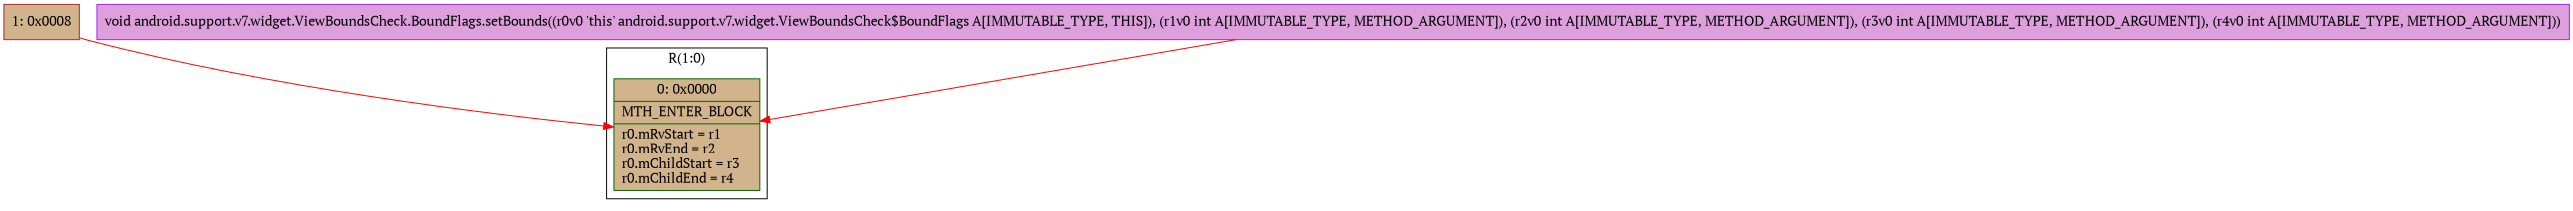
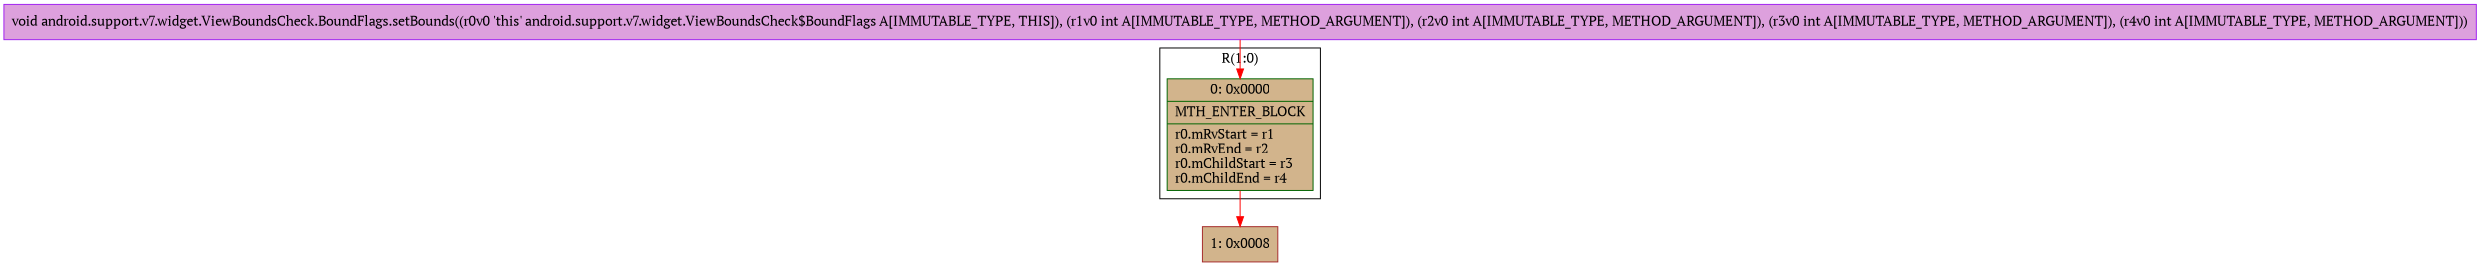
(340, 91) -> (1240, 205)
